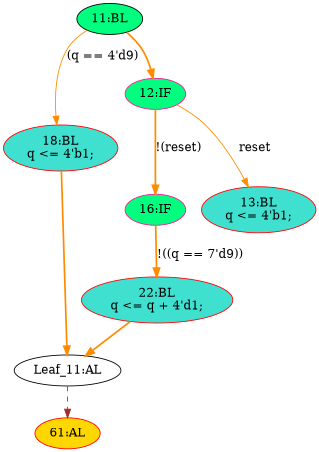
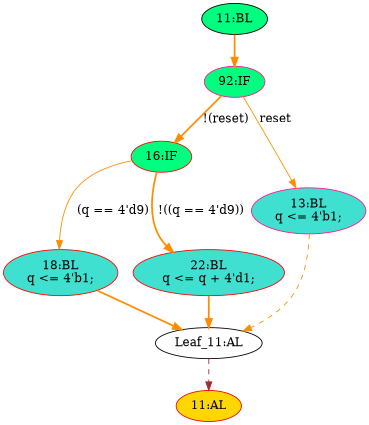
(60, 68) -> (79, 186)
(155, 94) -> (235, 82)
(155, 210) -> (161, 157)
(259, 210) -> (309, 211)
(200, 255) -> (201, 211)
none -> (296, 291)
(68, 433) -> (209, 406)
